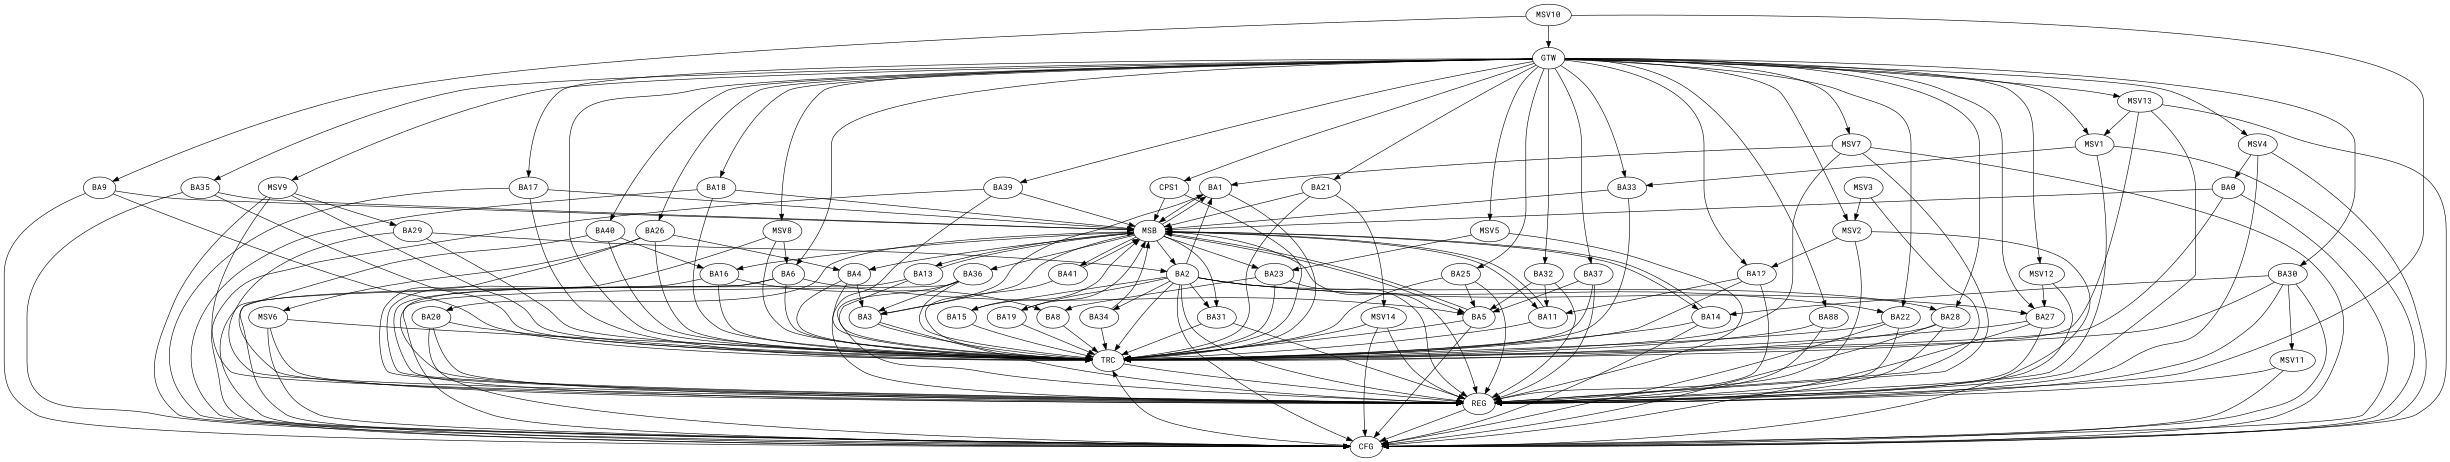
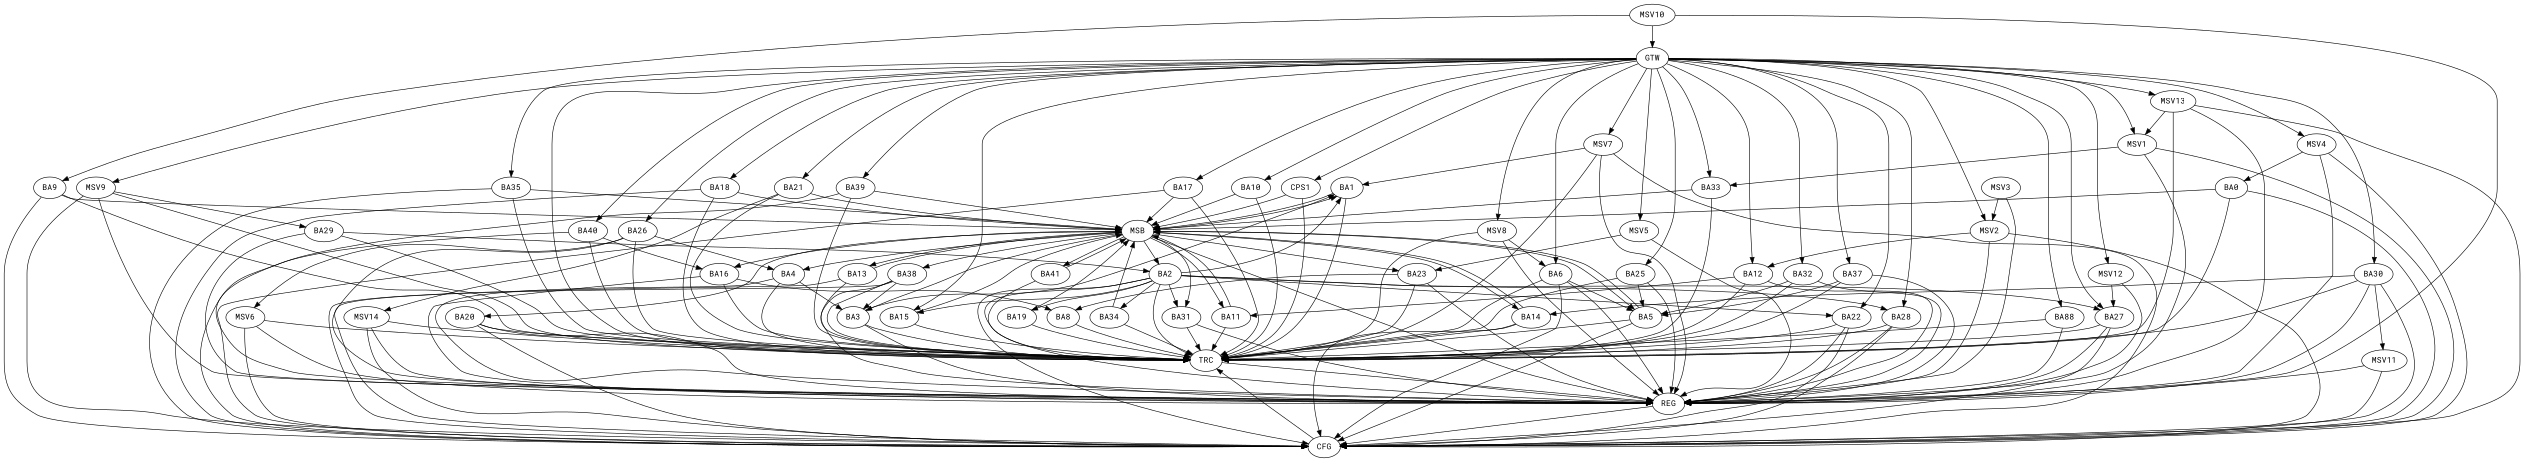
none -> (1208, 83)
none -> (1251, 188)
(973, 274) -> (907, 274)
(1546, 293) -> (1517, 352)
